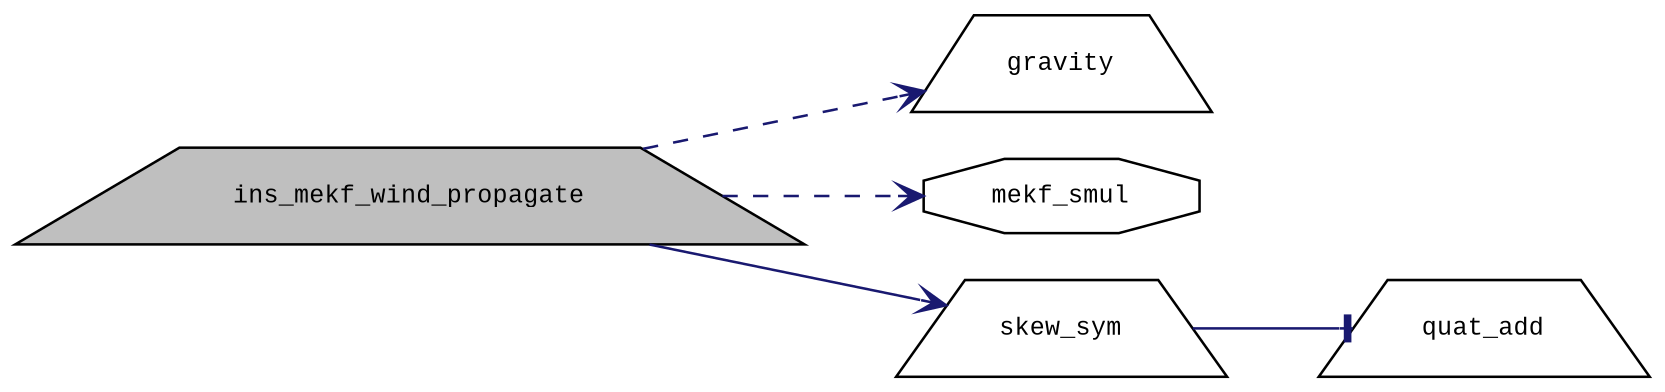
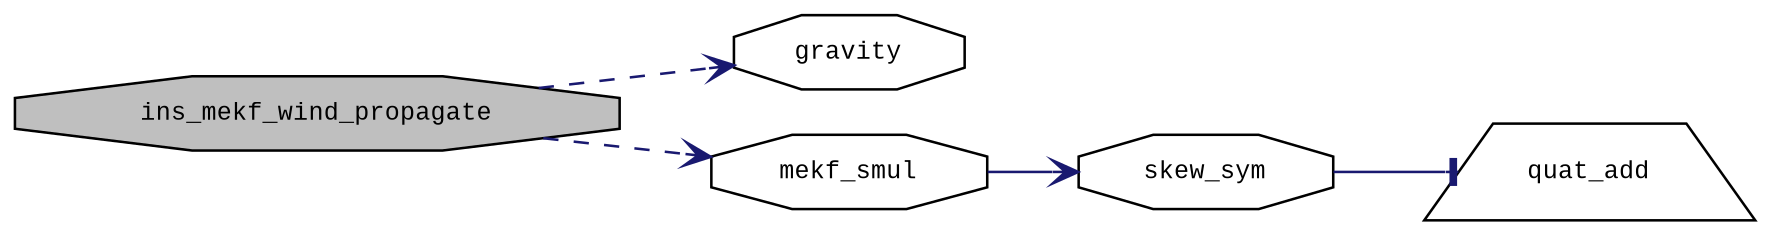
(1062, 64) -> (849, 52)
(410, 196) -> (317, 113)
(785, 272) -> (1020, 172)
(1062, 328) -> (1206, 172)
